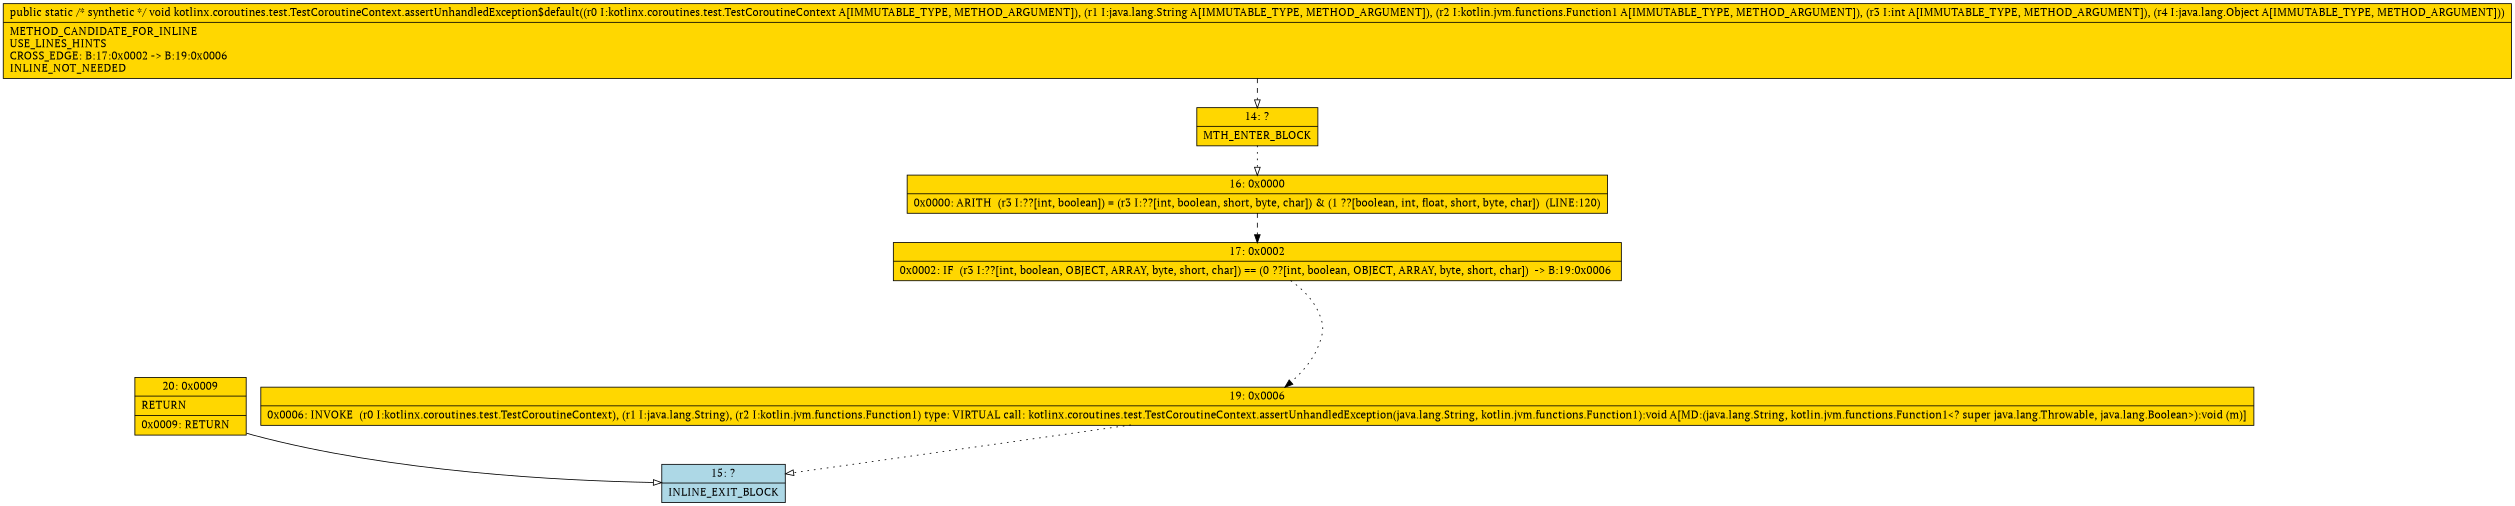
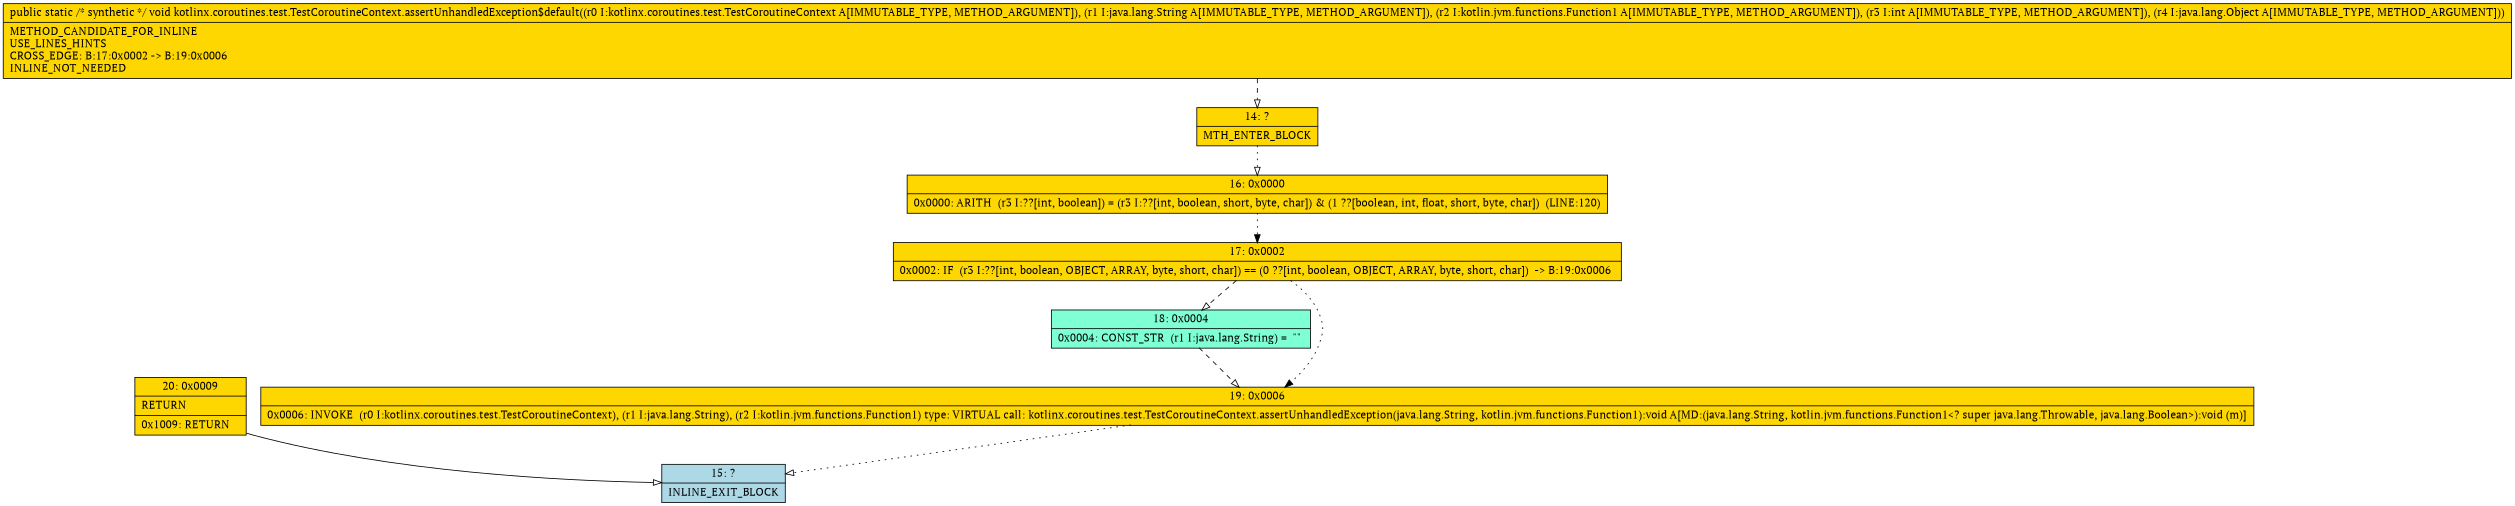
(1257, 224) -> (1257, 224)
none -> (1181, 329)
(191, 425) -> (191, 425)
